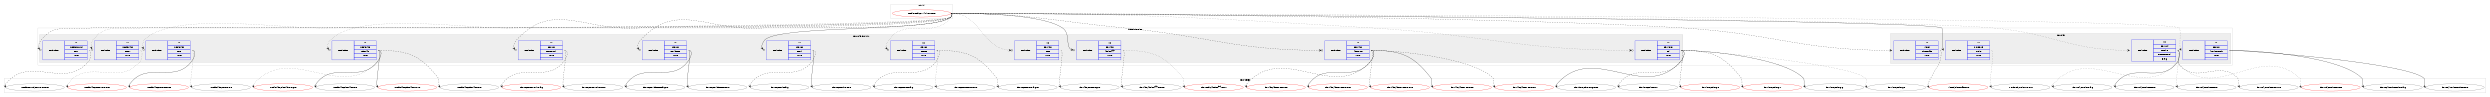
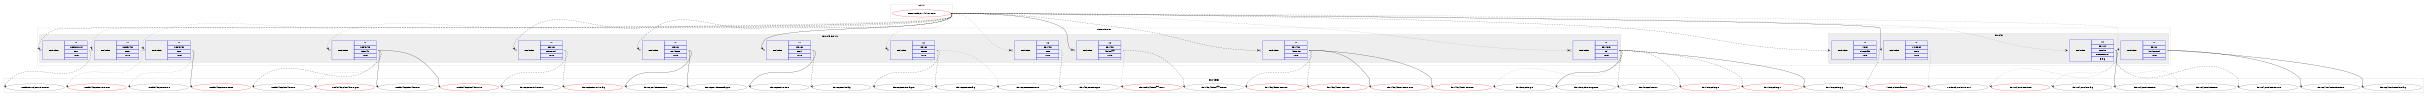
(922, 13) -> (922, 13)
(1400, 87) -> none
